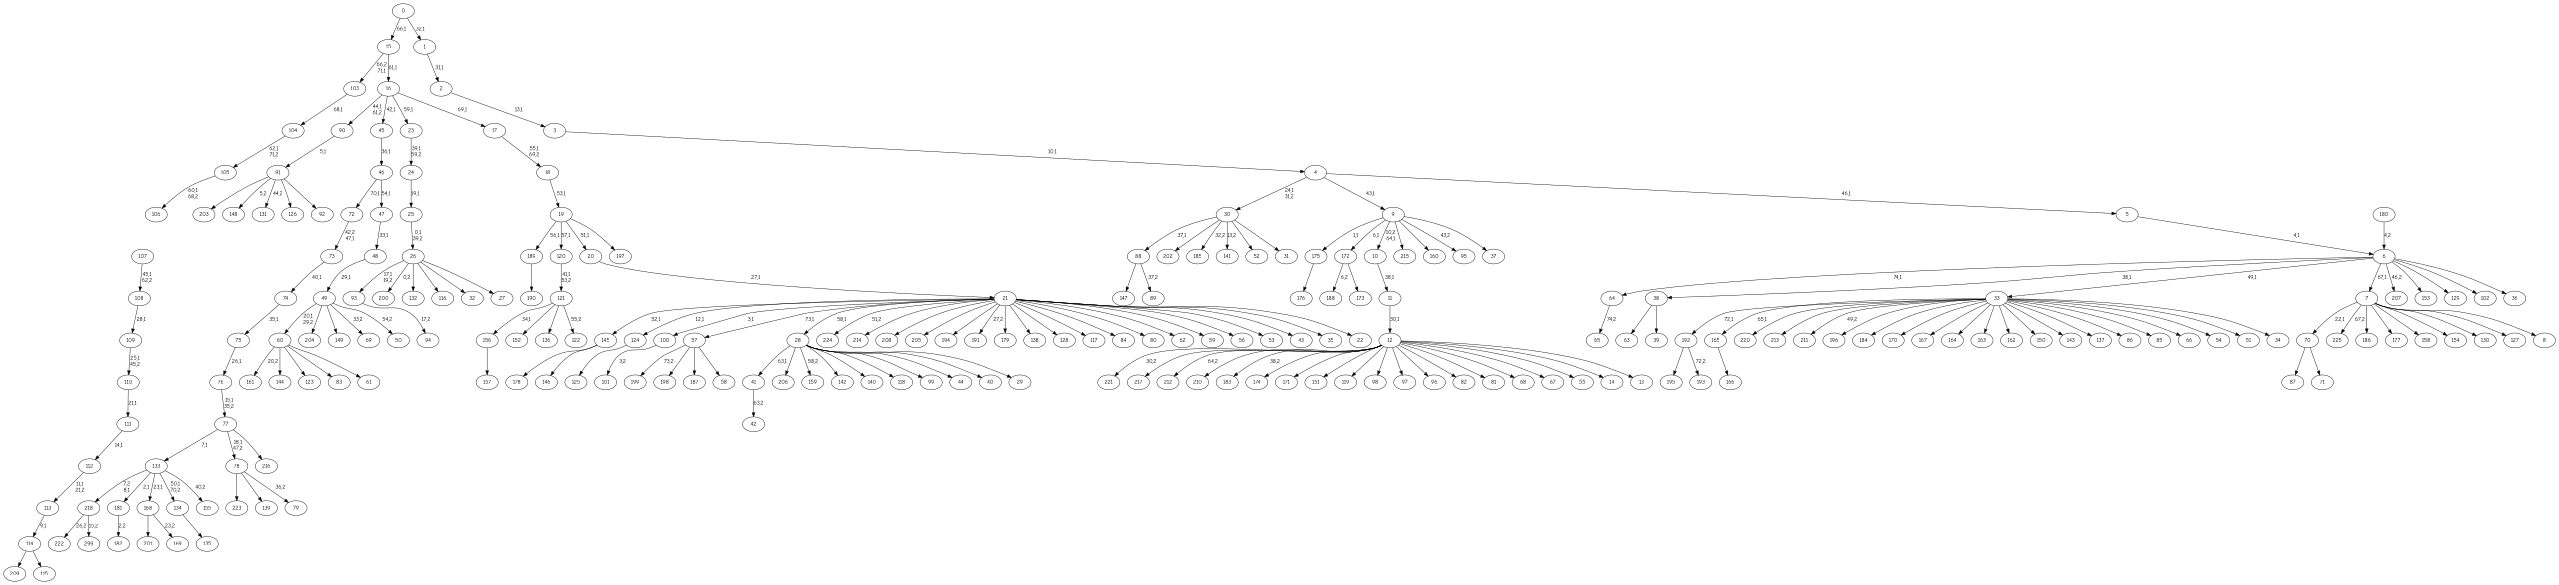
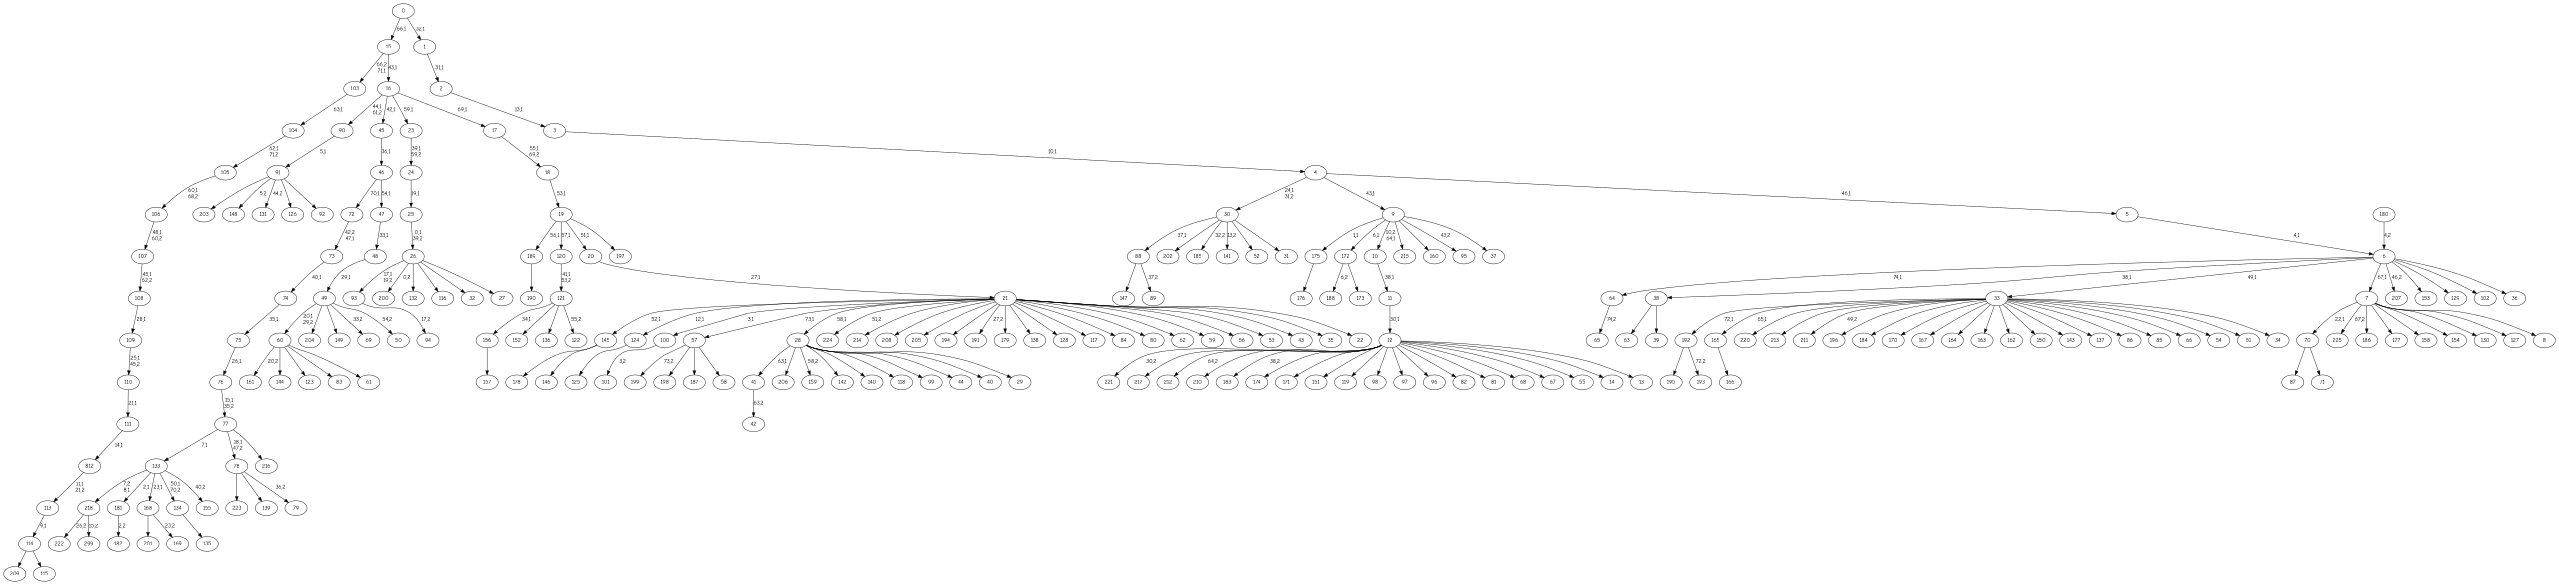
(393, 68) -> (393, 68)
(338, 110) -> (338, 110)
none -> (150, 234)
(90, 466) -> (90, 466)
